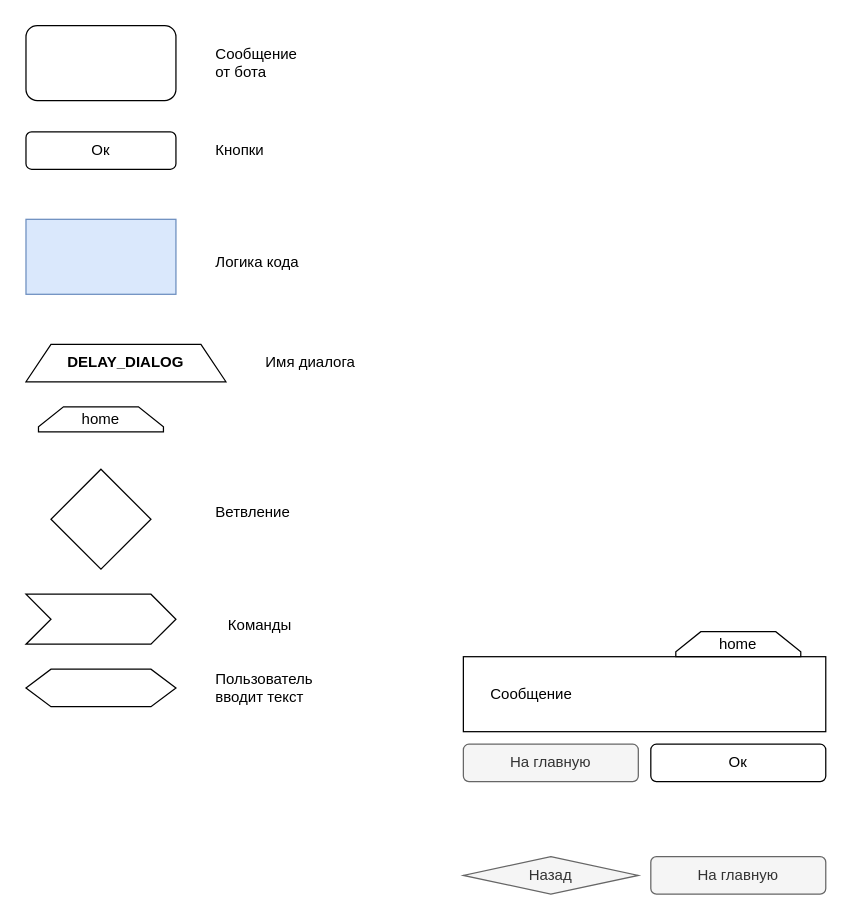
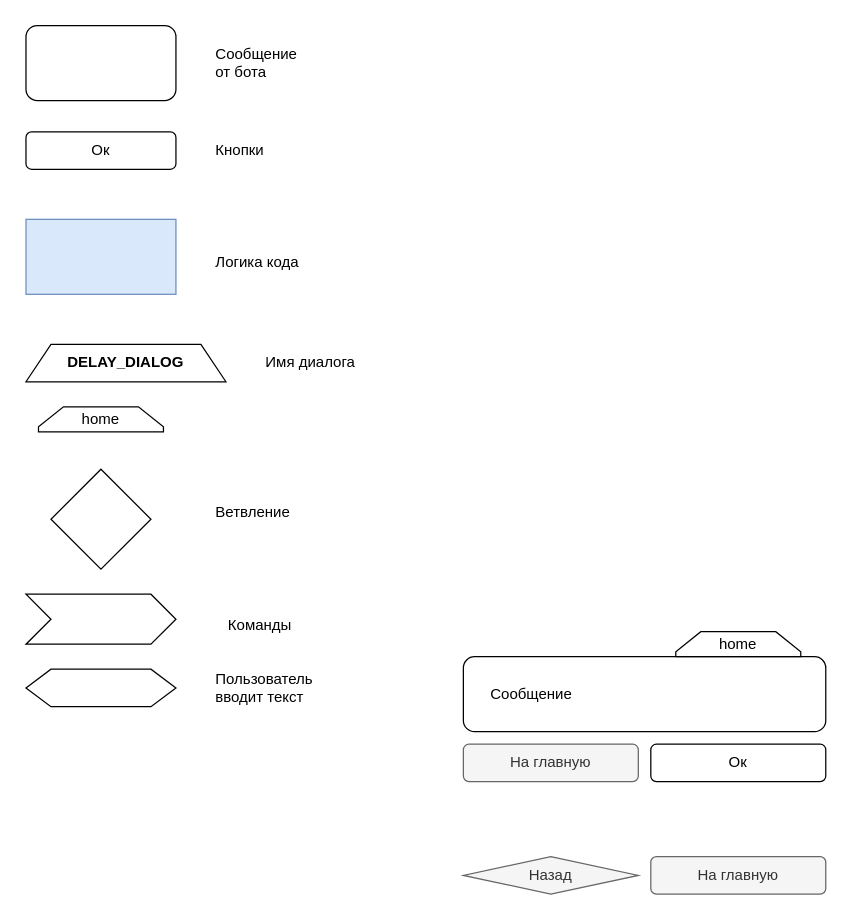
(644, 694) -> (644, 694)
